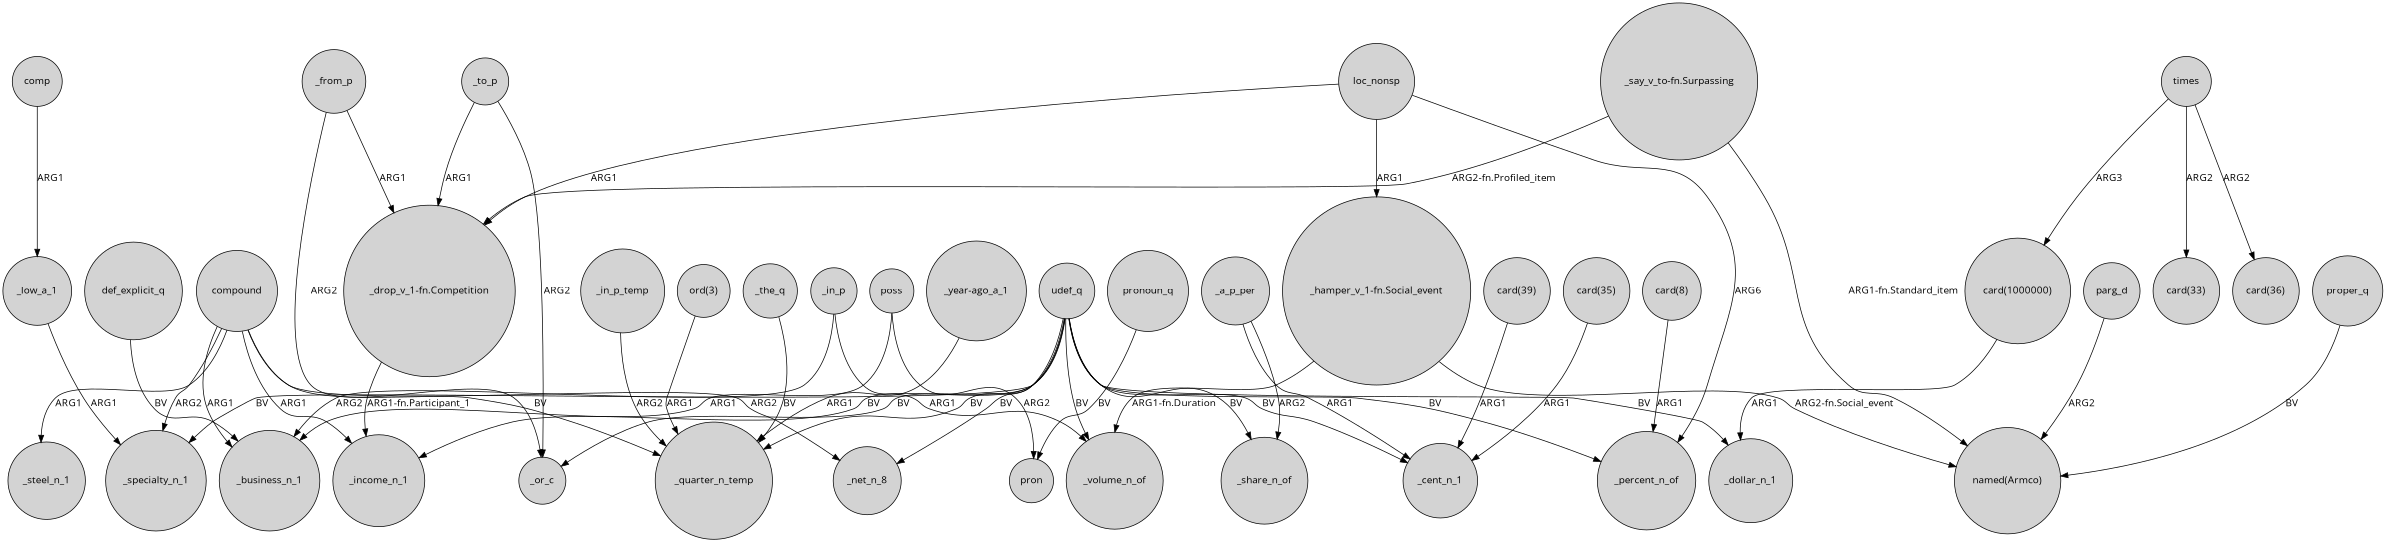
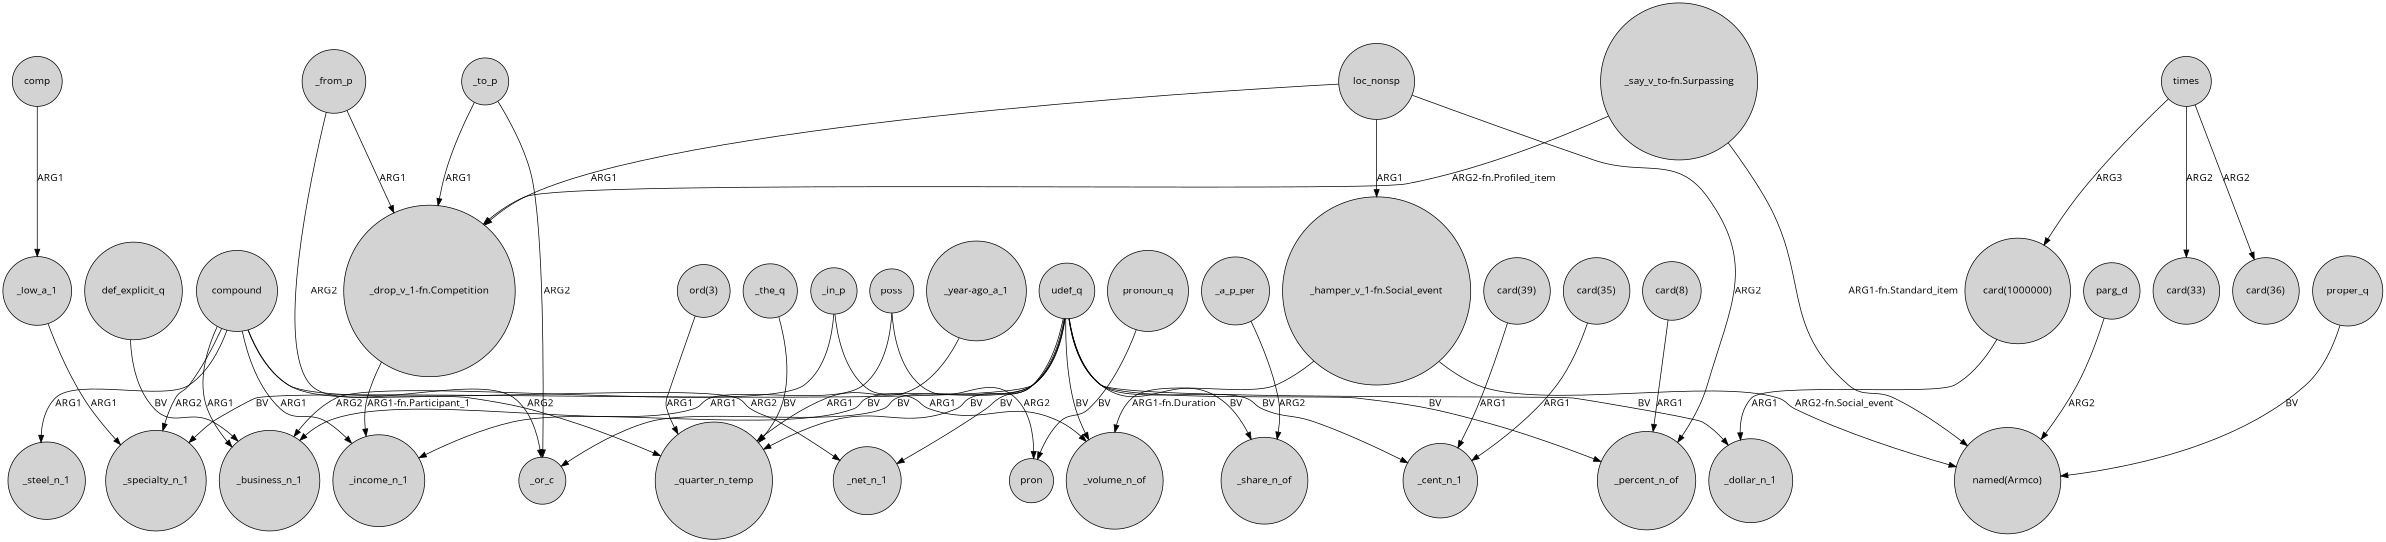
(623, 291) -> none
(1748, 291) -> (1748, 291)
(1316, 402) -> none
(541, 403) -> (541, 403)
(867, 481) -> (867, 481)
